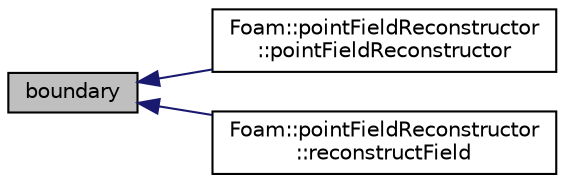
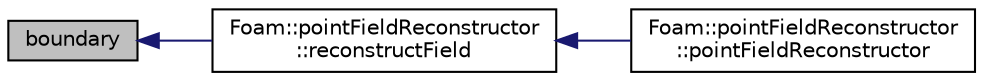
(186, 74) -> (604, 41)
